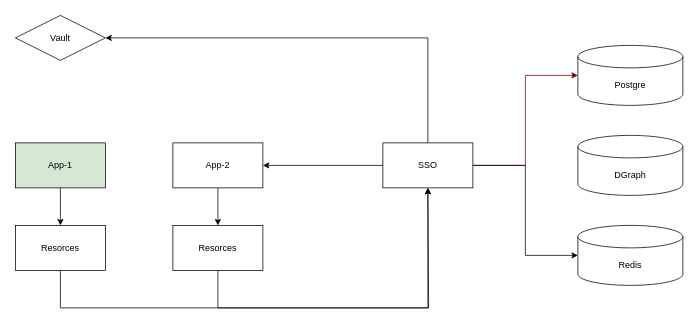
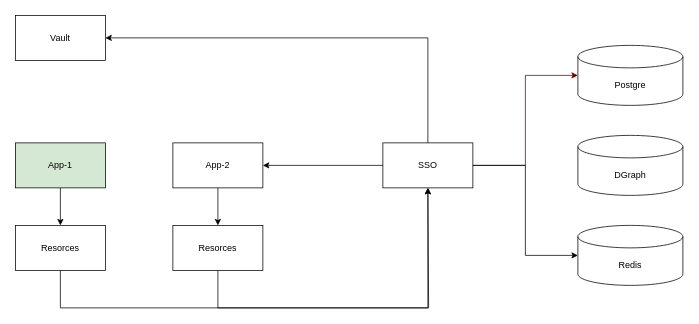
(60, 38) -> (60, 38)
